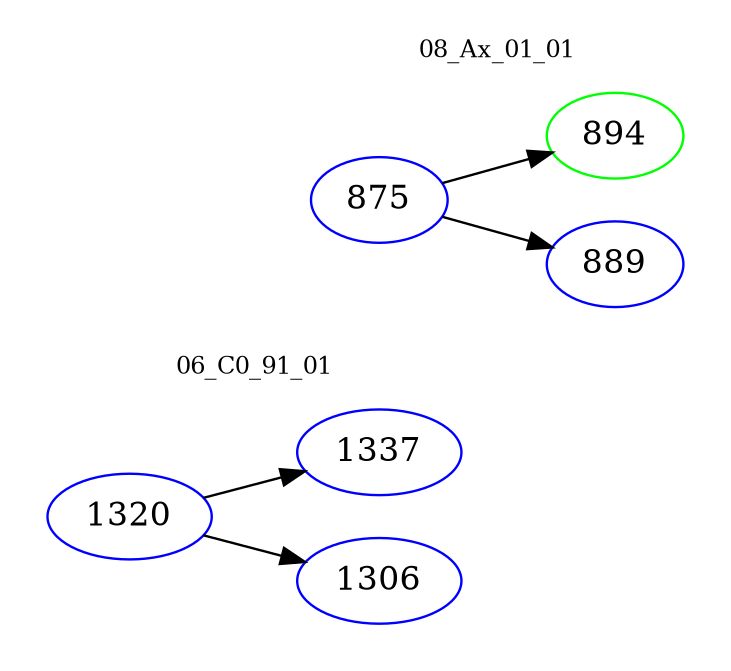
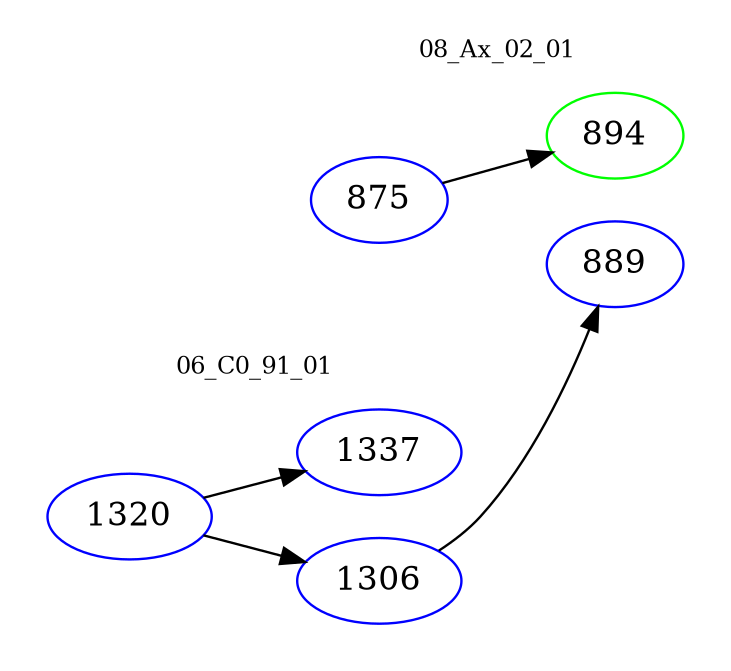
(497, 51) -> (497, 51)
(486, 229) -> (529, 451)
